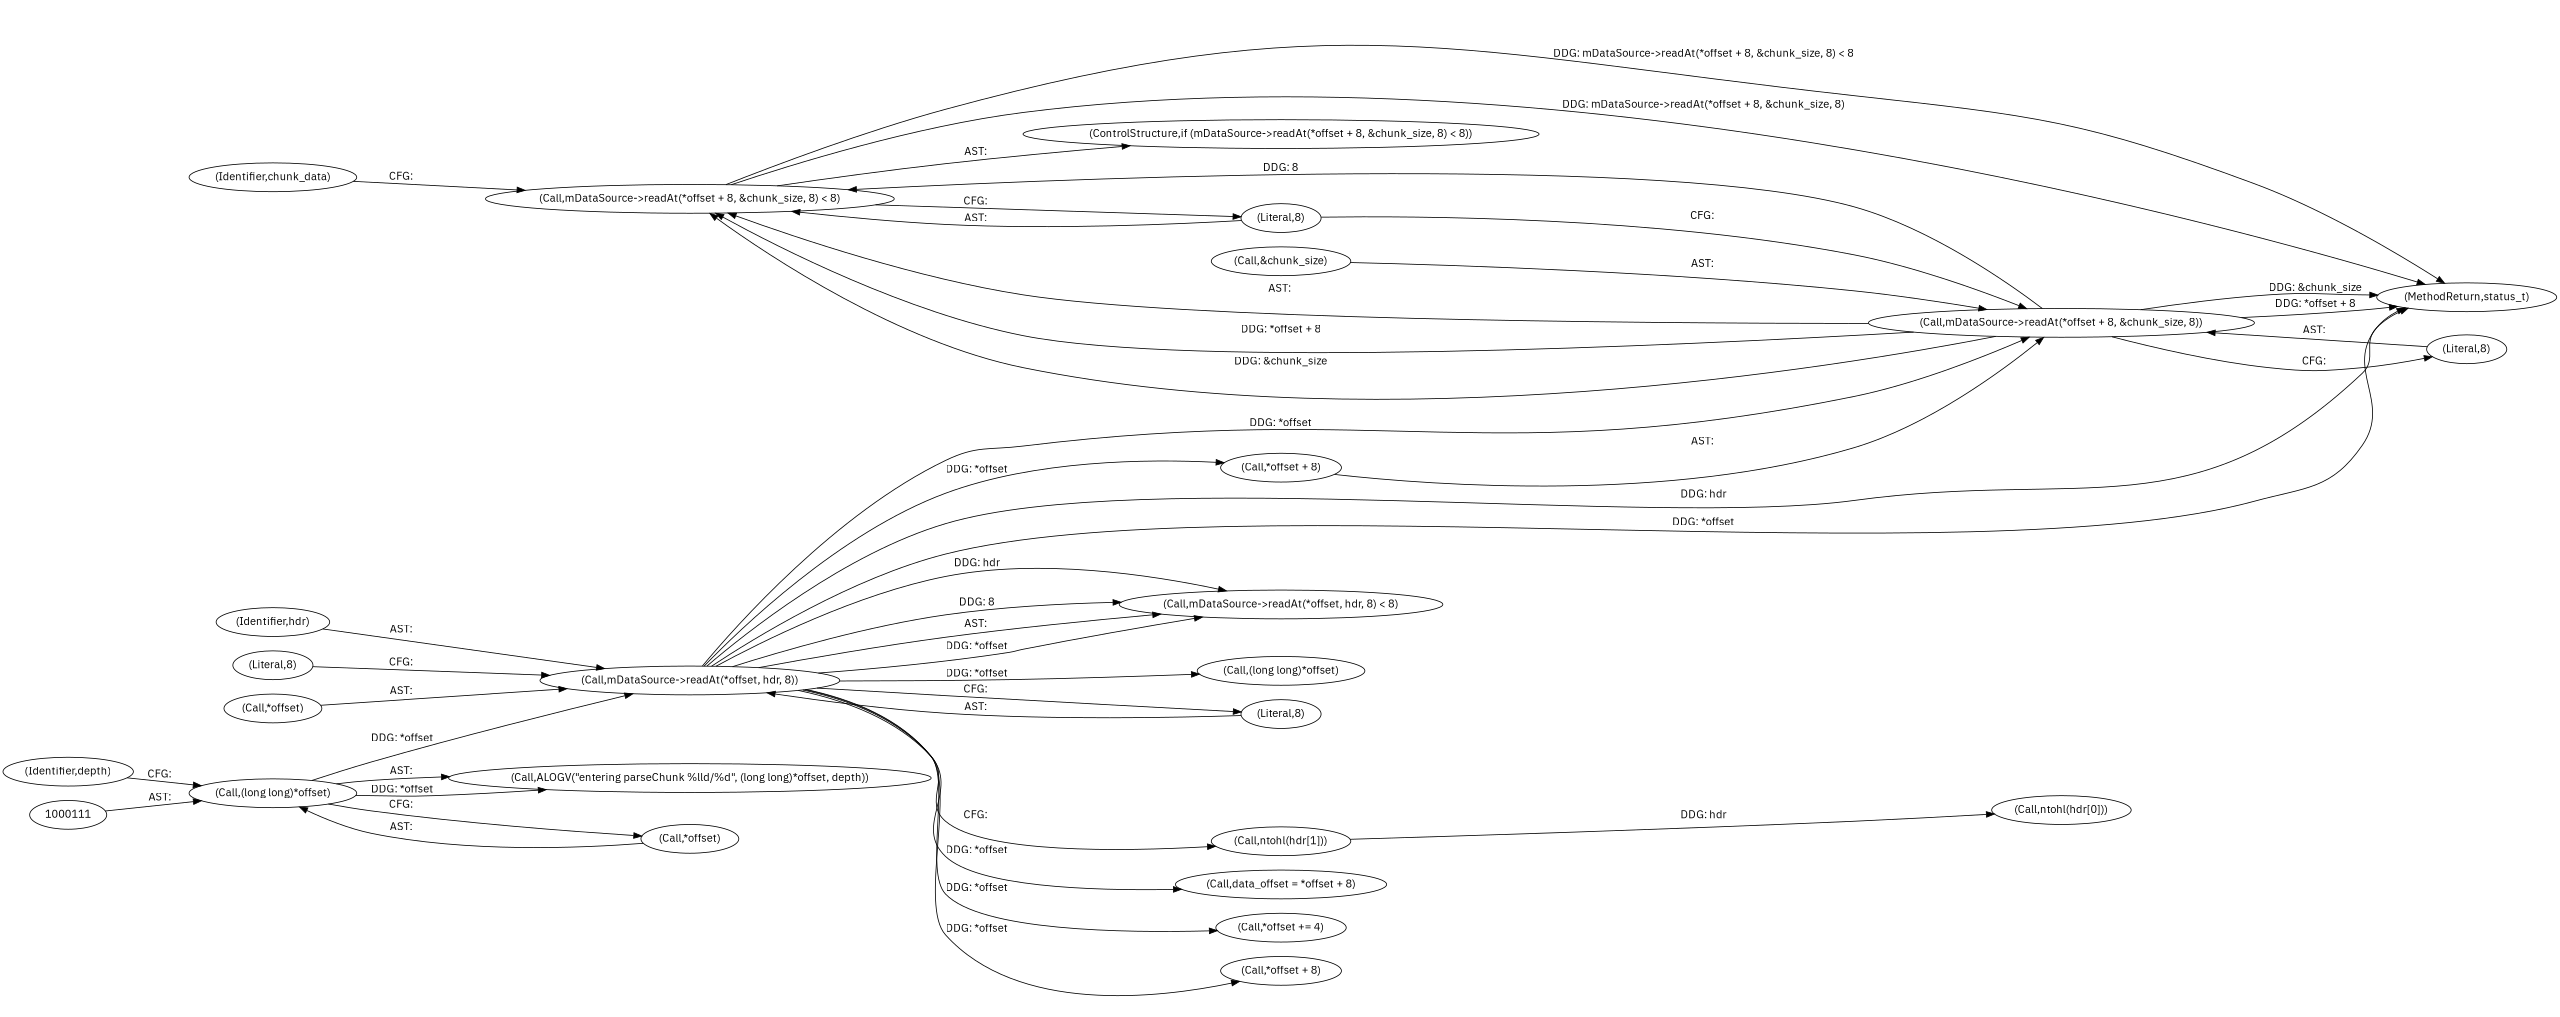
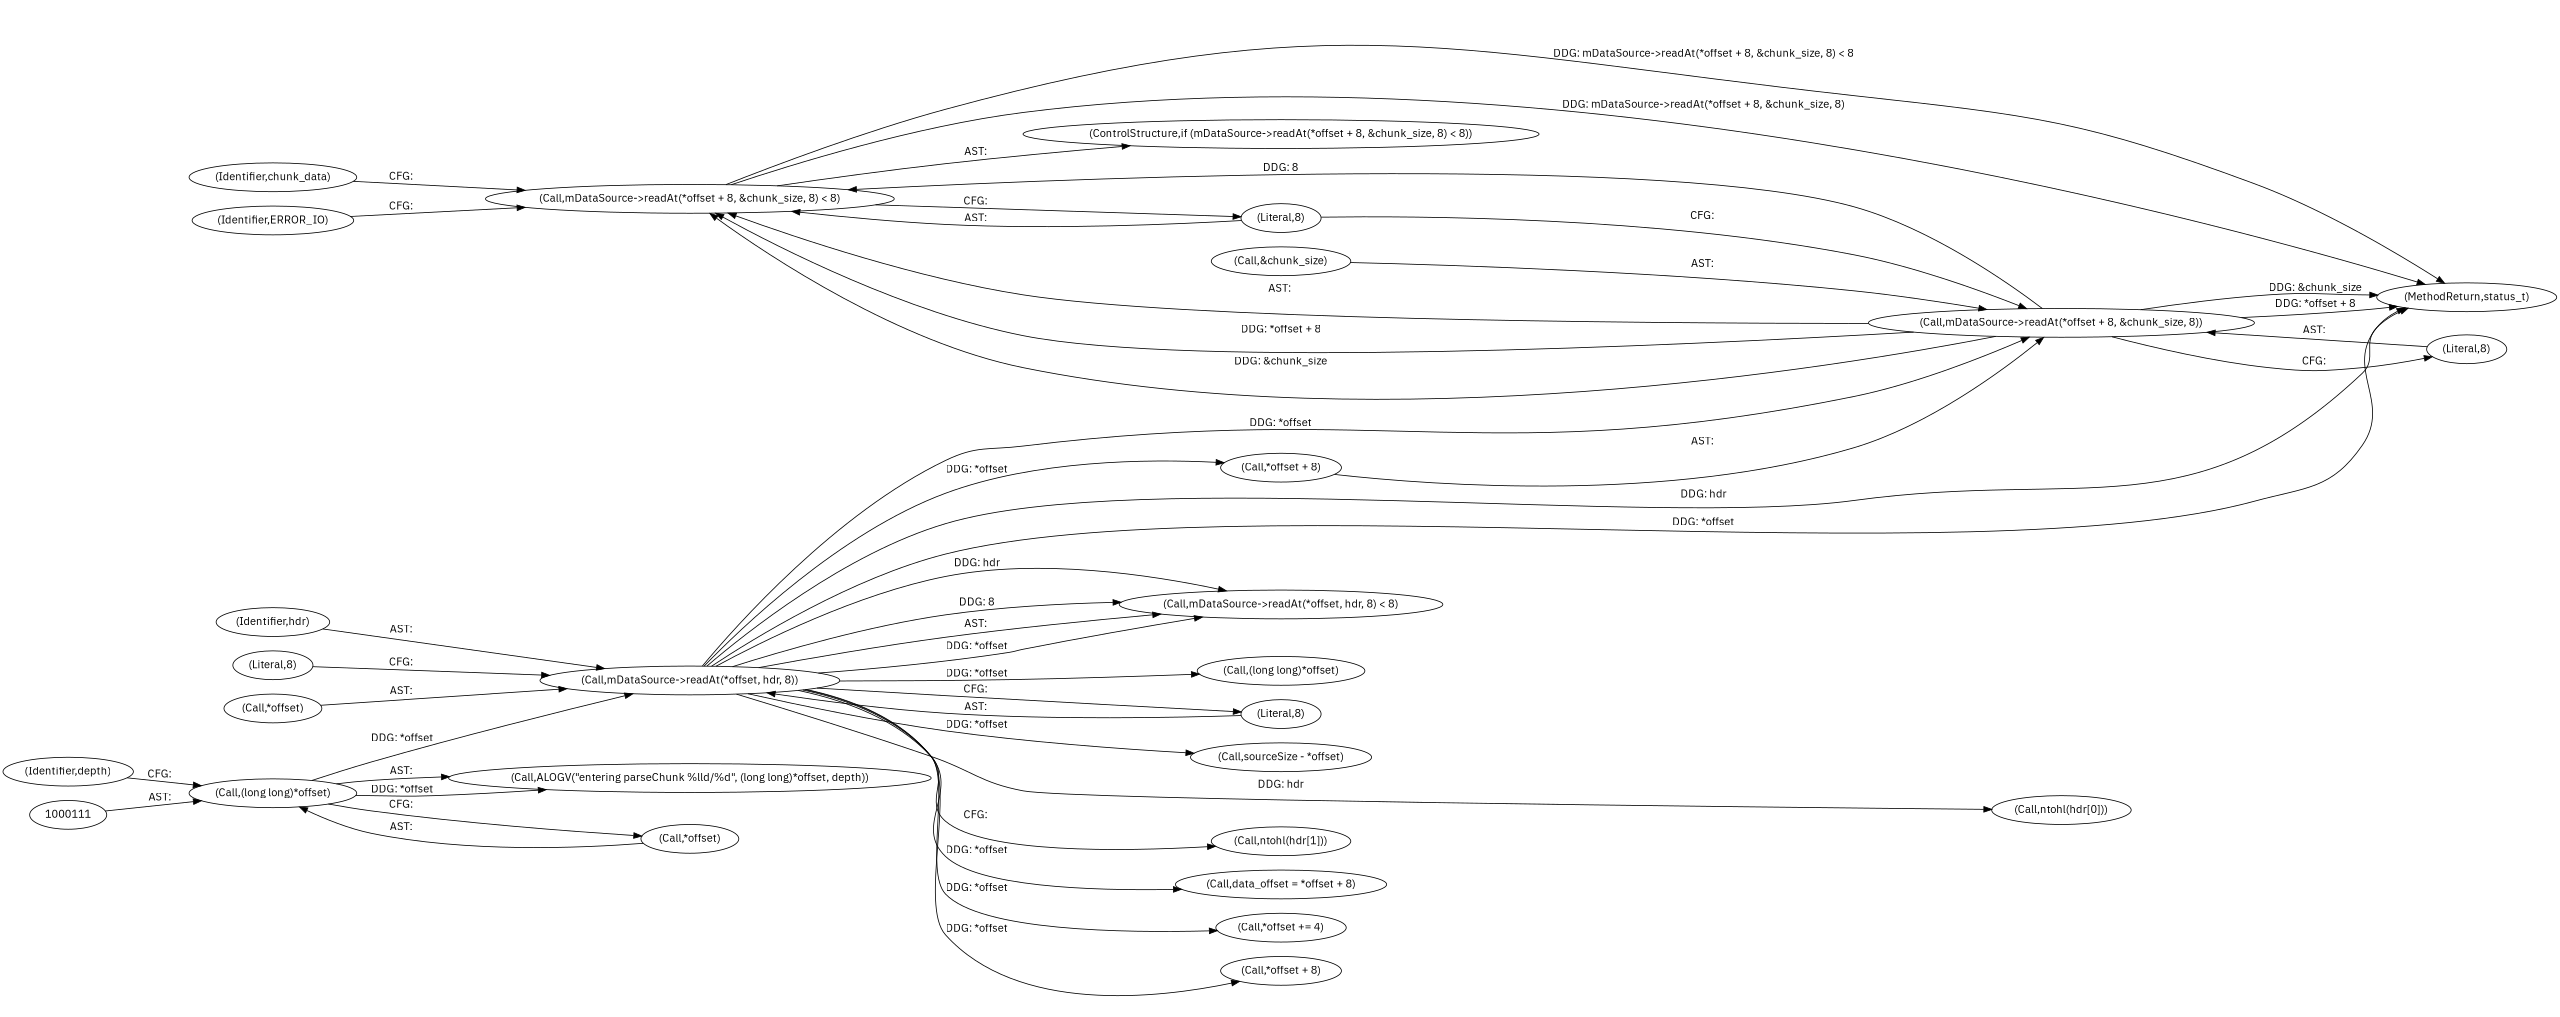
none -> (273, 220)
none -> (1281, 757)
(1668, 829) -> (1352, 801)
